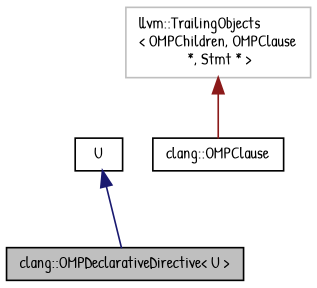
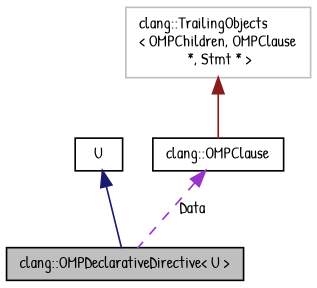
(218, 43) -> (218, 43)
none -> (166, 216)
